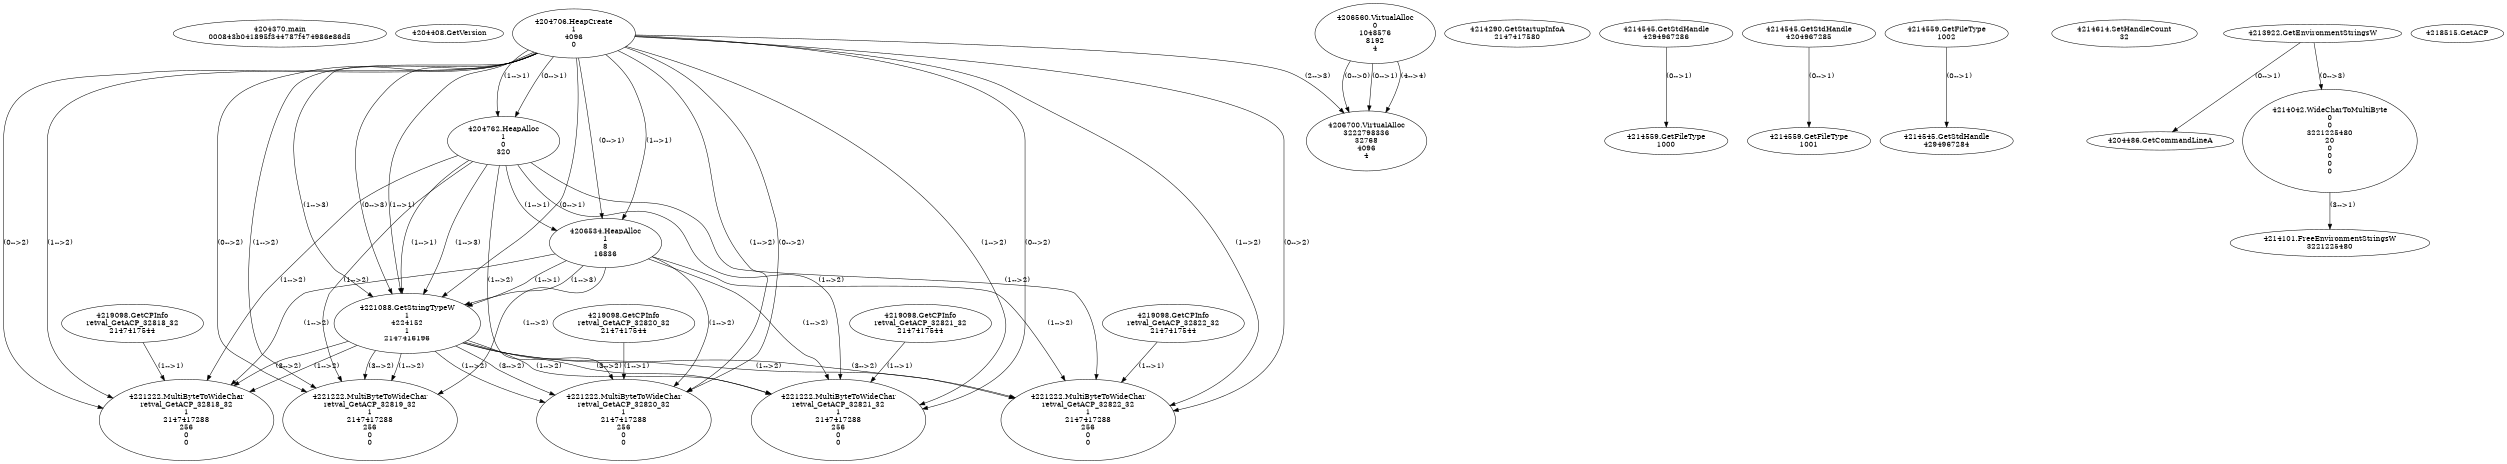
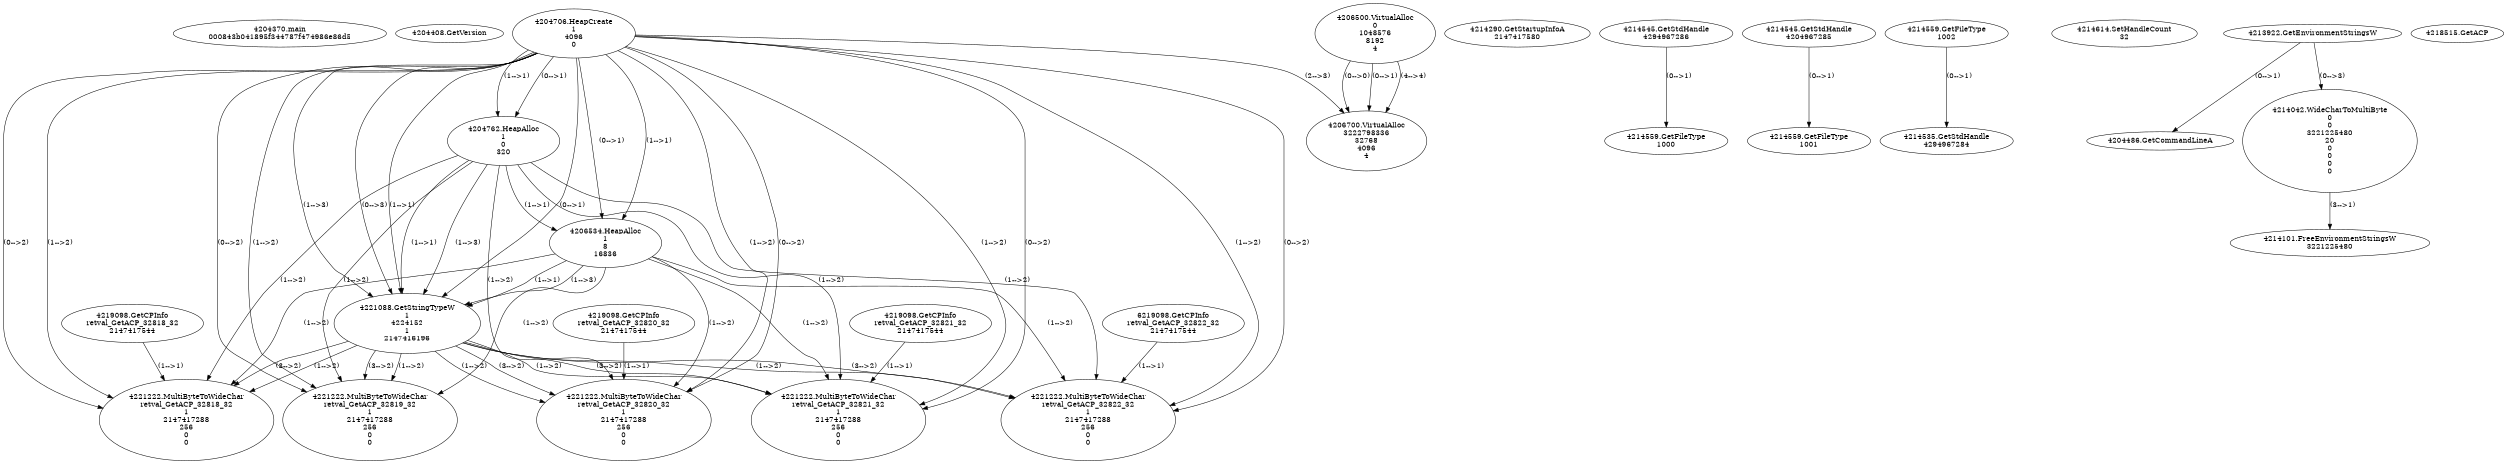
(1375, 33) -> (1375, 33)
(1947, 141) -> (1947, 141)
(1173, 323) -> (1173, 323)
